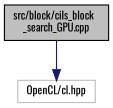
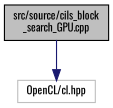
(57, 23) -> (57, 23)
